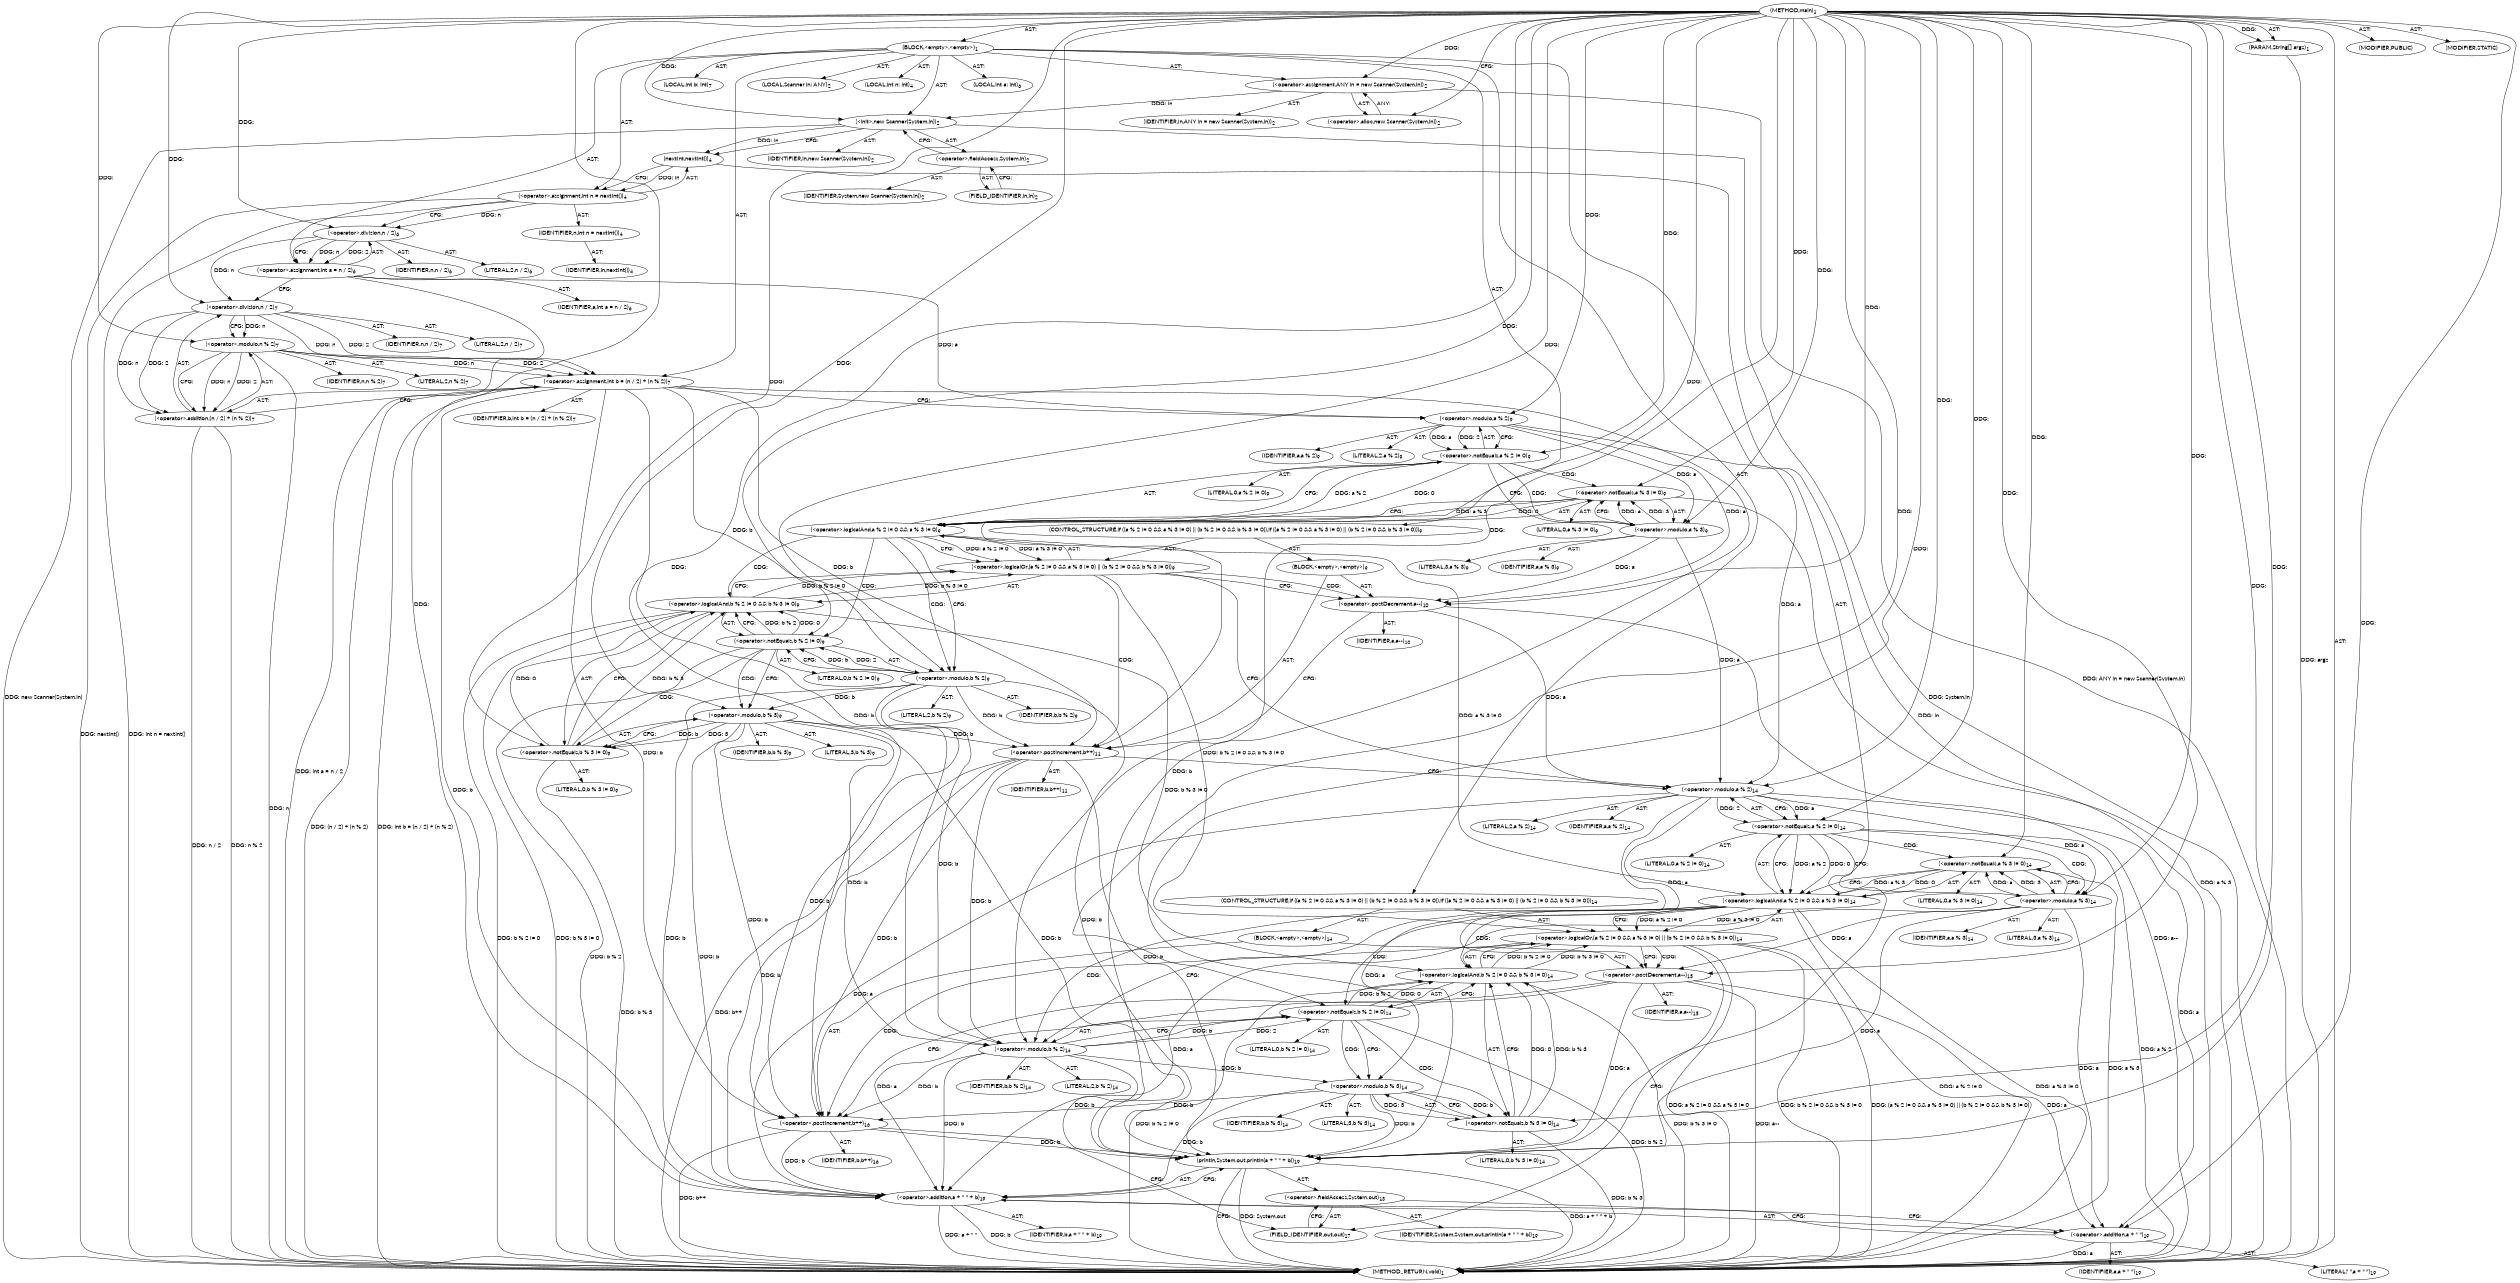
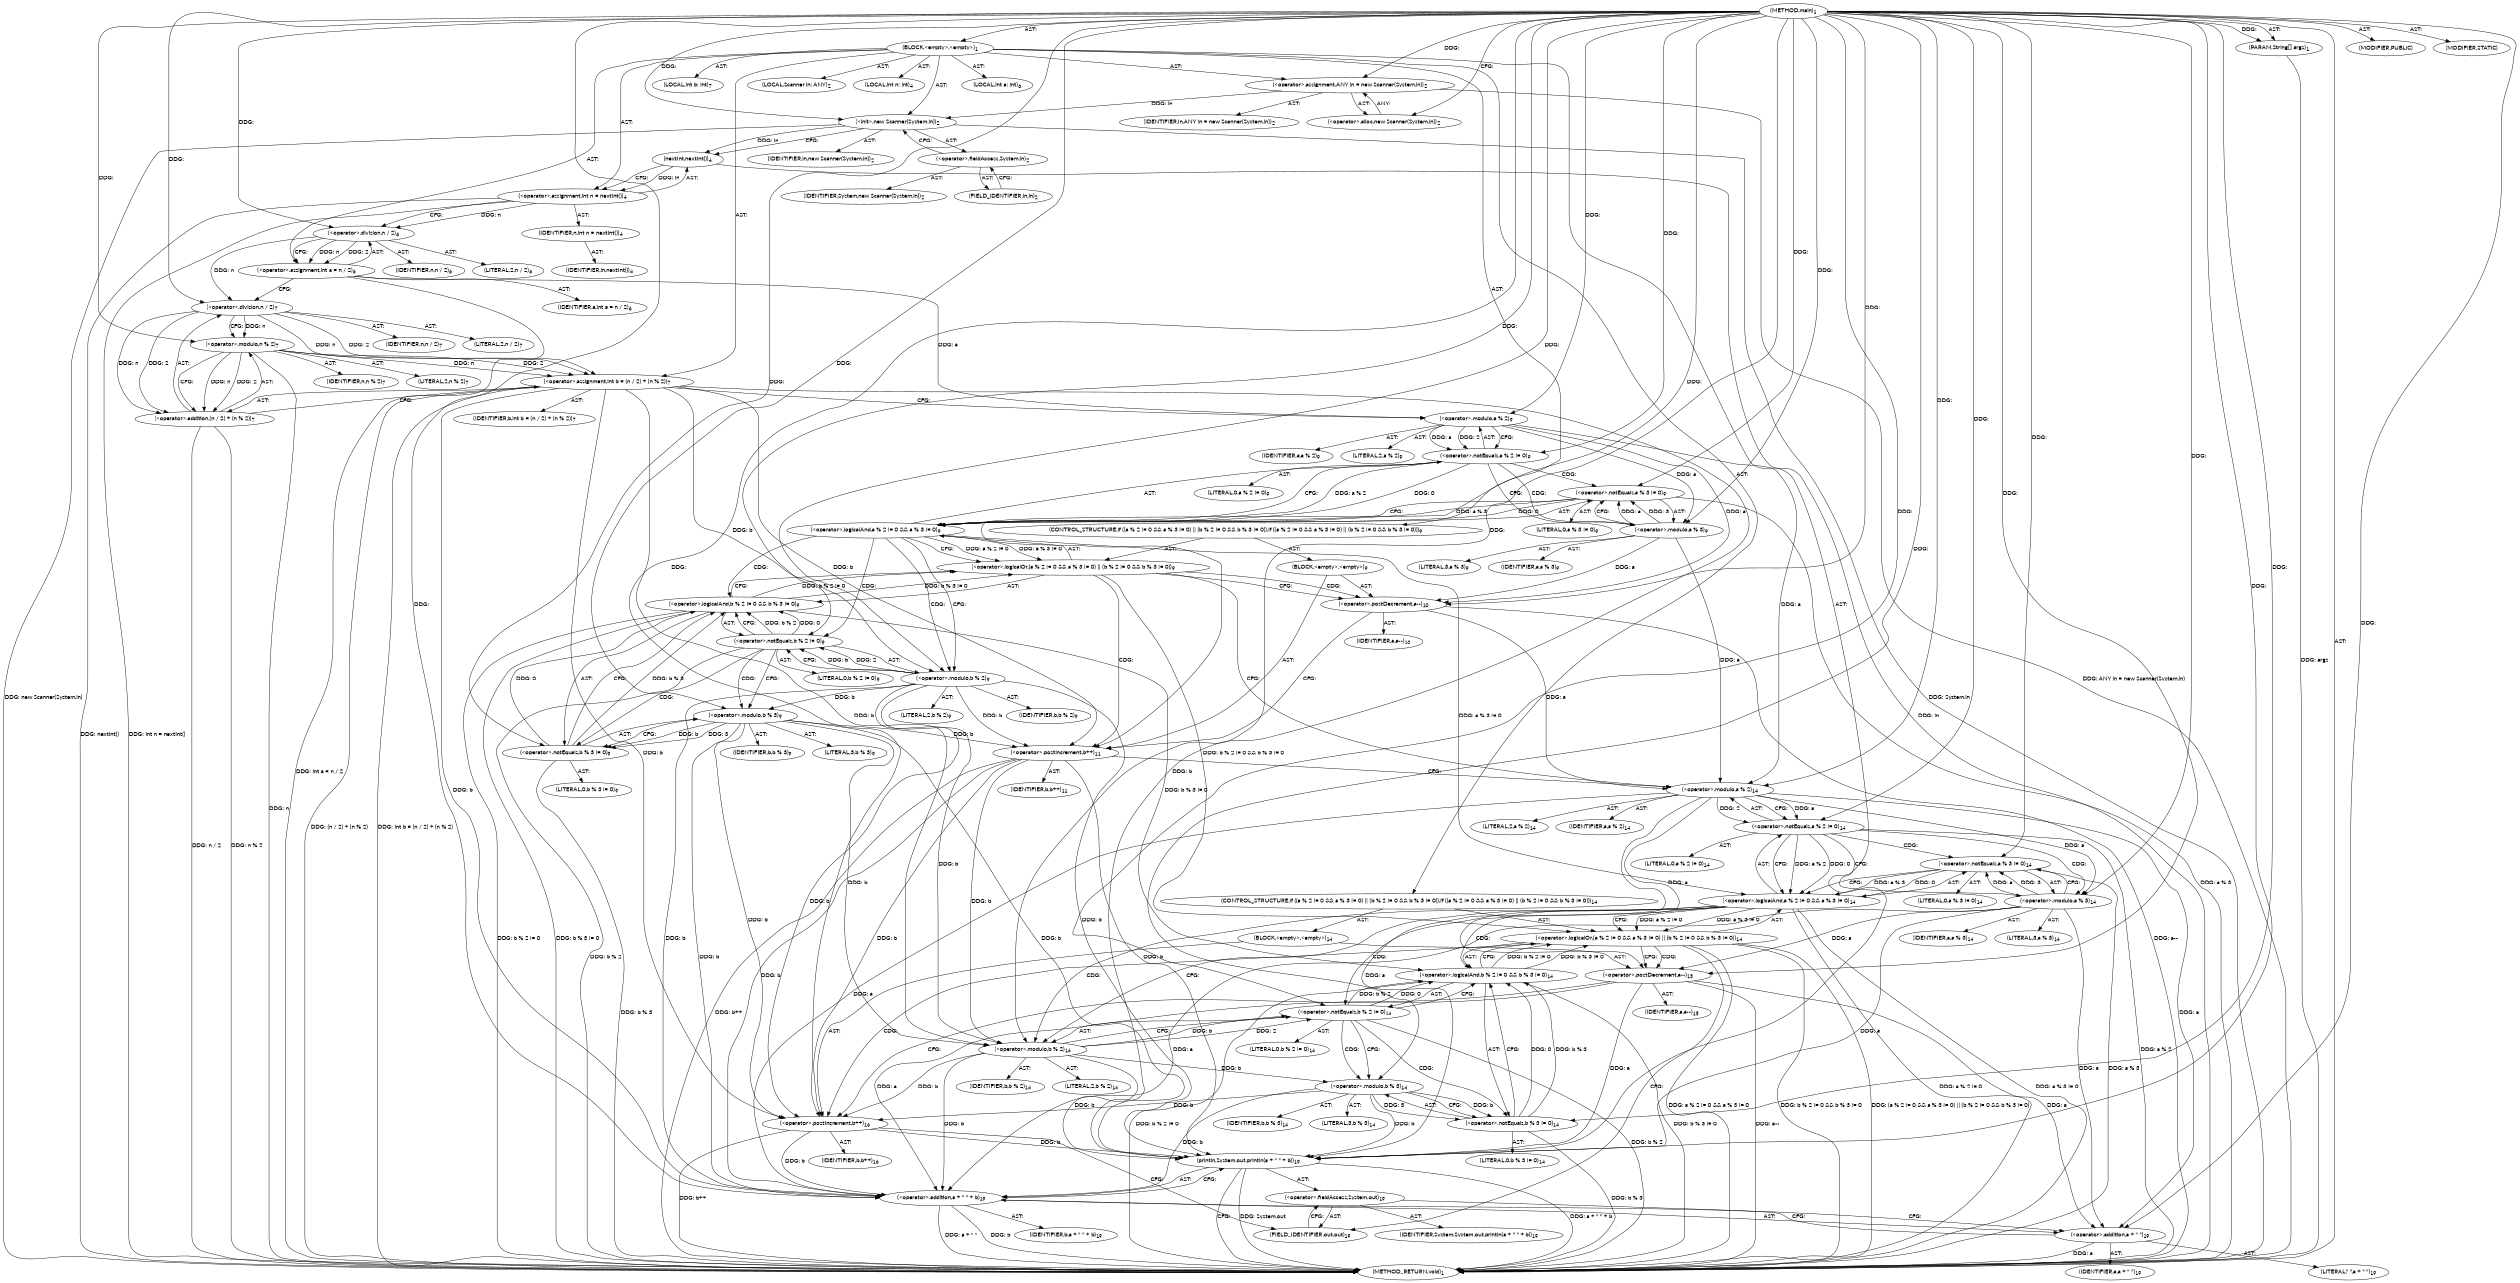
(1382, 1198) -> (1382, 1198)
(1348, 1235) -> (1348, 1235)
